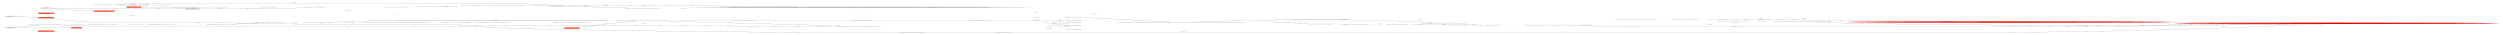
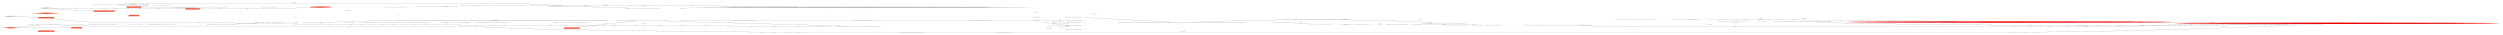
(321, 7) -> (321, 7)
(193, 9) -> (193, 9)
(46, 13) -> (46, 13)
(134, 16) -> (134, 16)
(11, 28) -> (11, 28)
